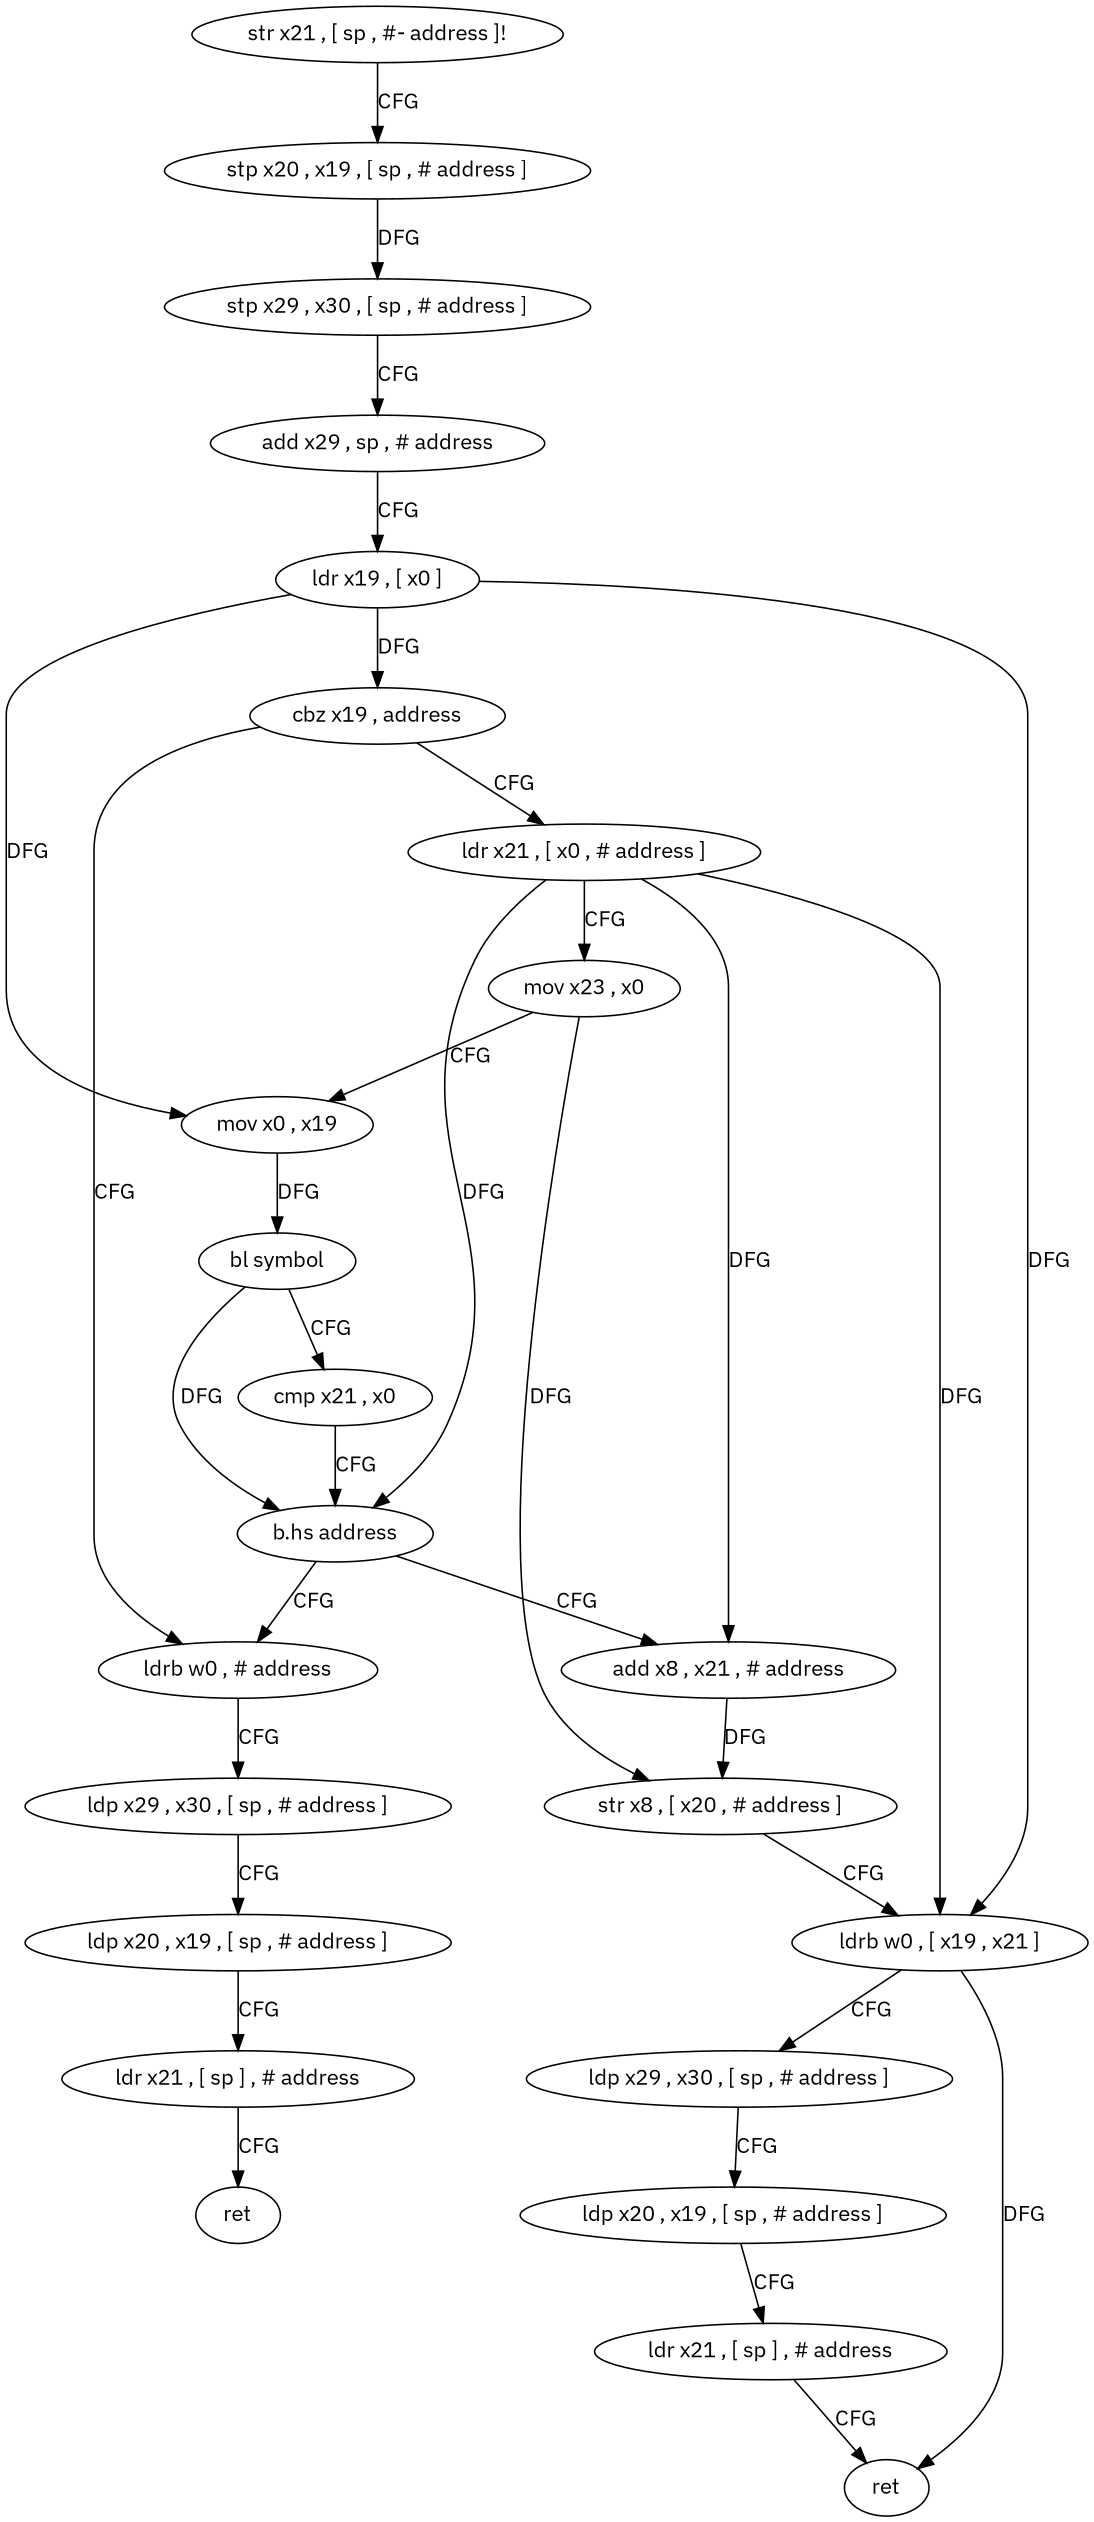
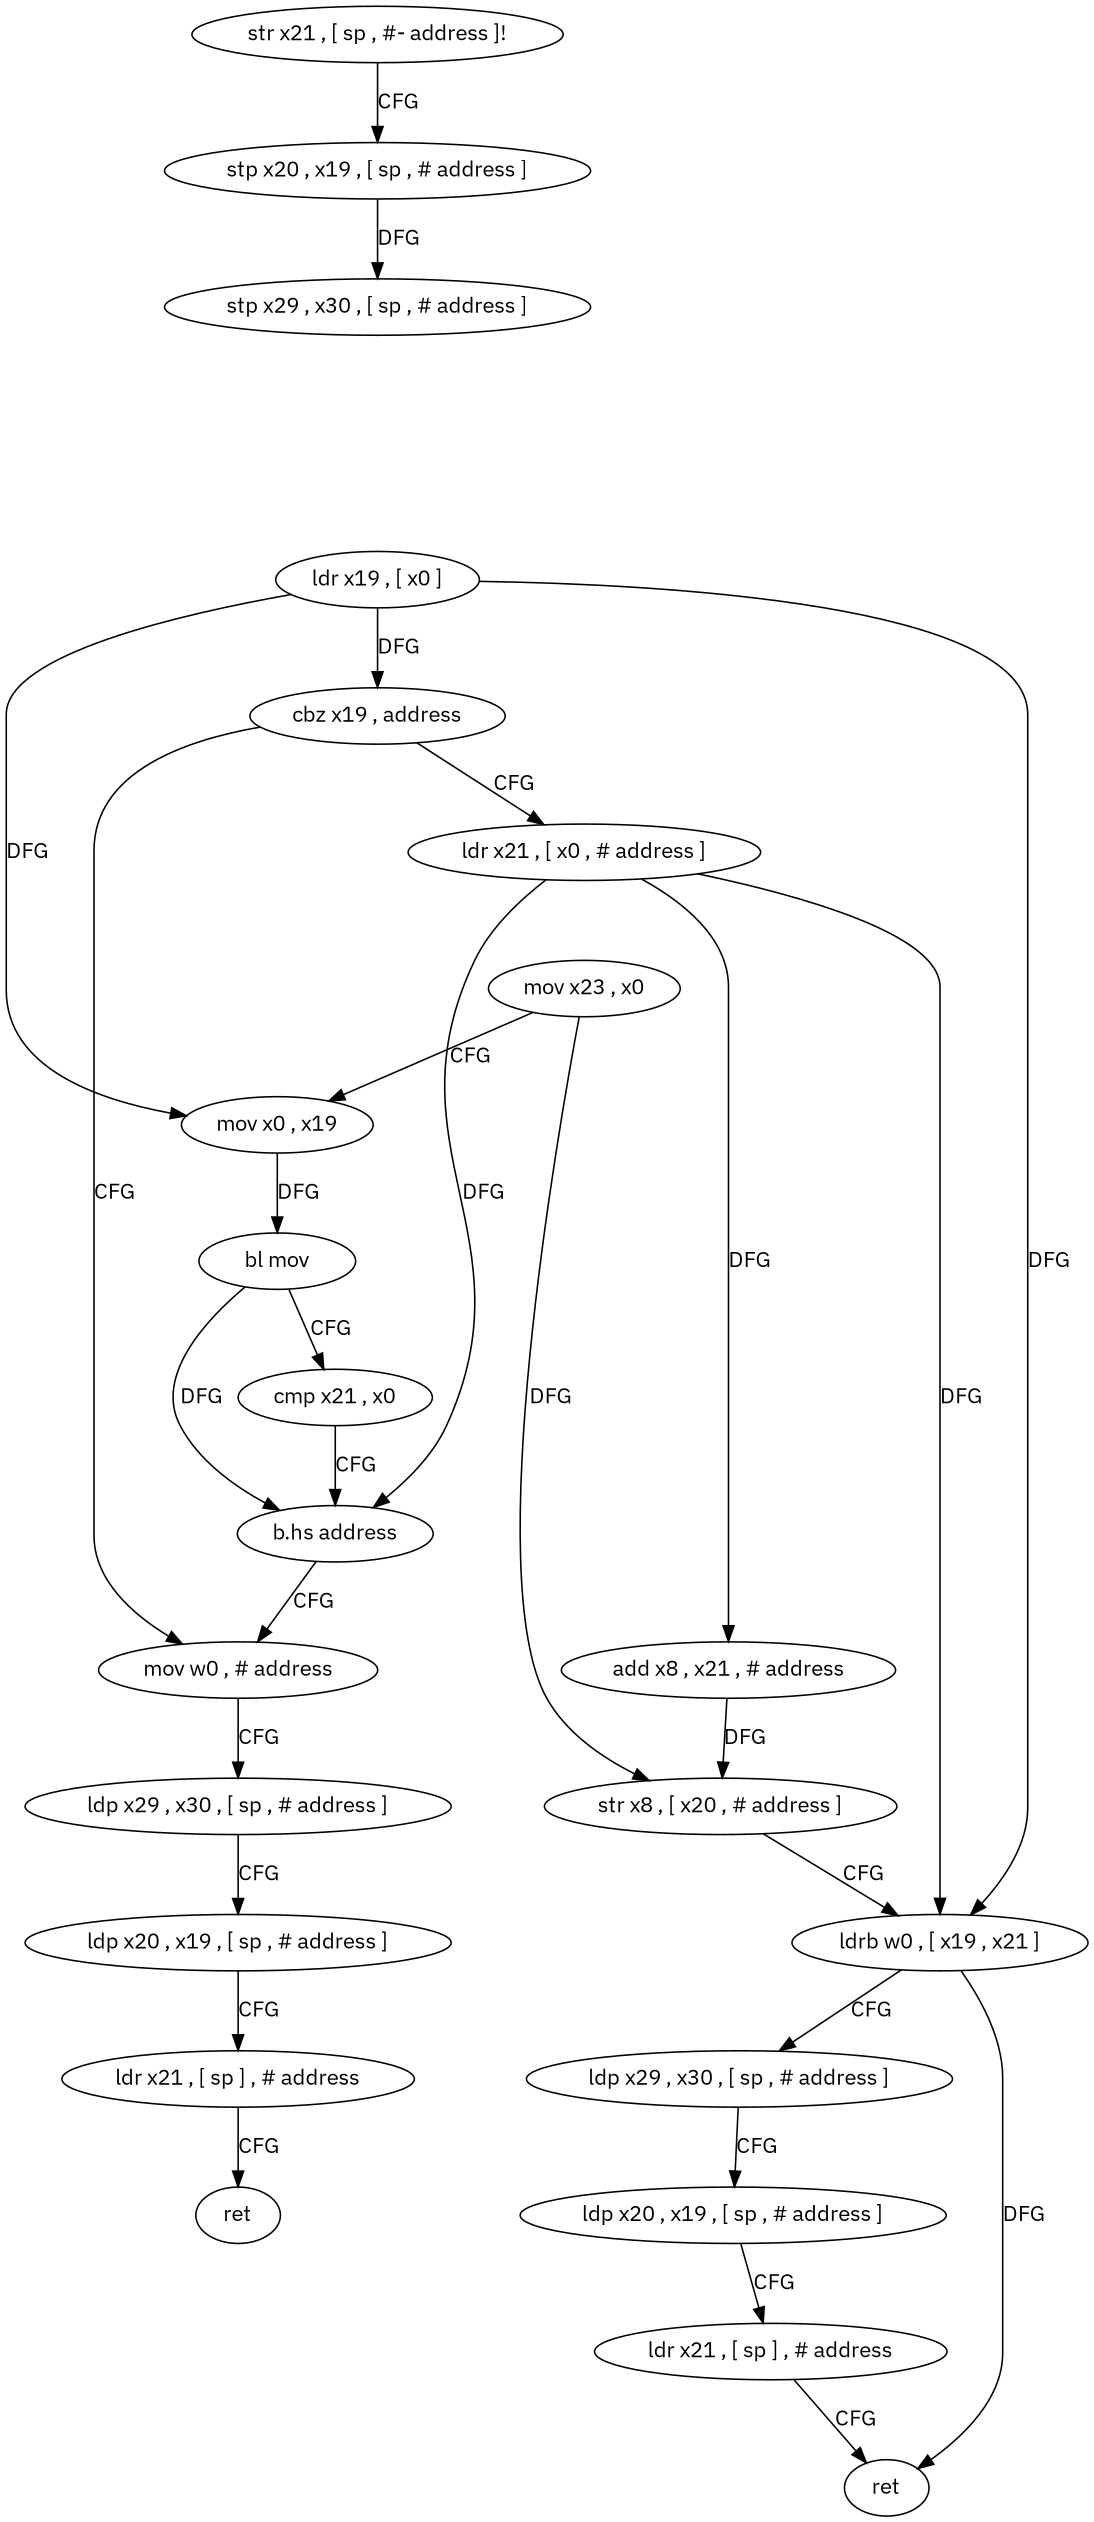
(378, 443) -> none
(584, 913) -> none
(277, 1261) -> (277, 1261)
(513, 1596) -> none
(238, 1670) -> (238, 1670)
